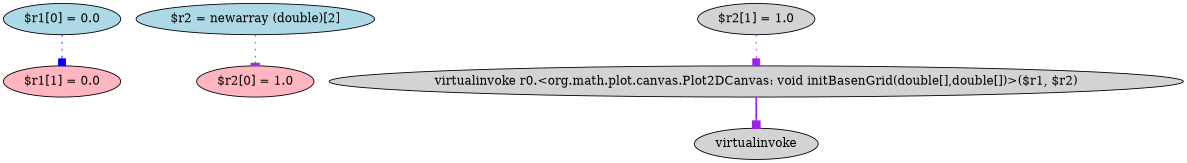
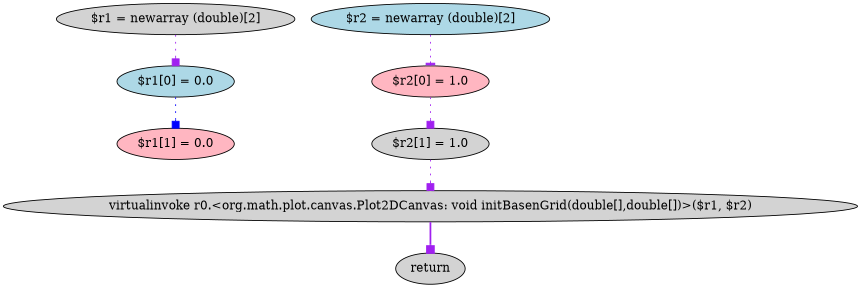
none -> (176, 19)
none -> (430, 108)
(756, 144) -> (430, 269)
